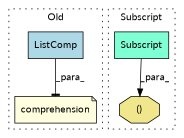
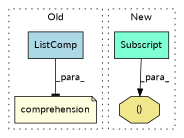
(142, 17) -> (142, 17)
